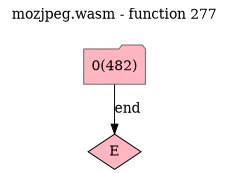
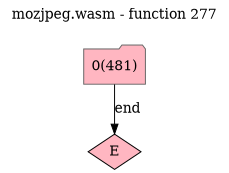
(115, 67) -> (115, 67)
